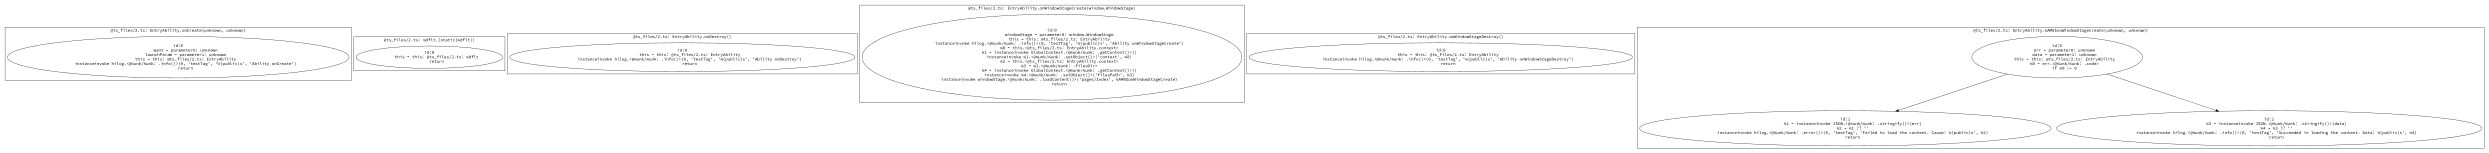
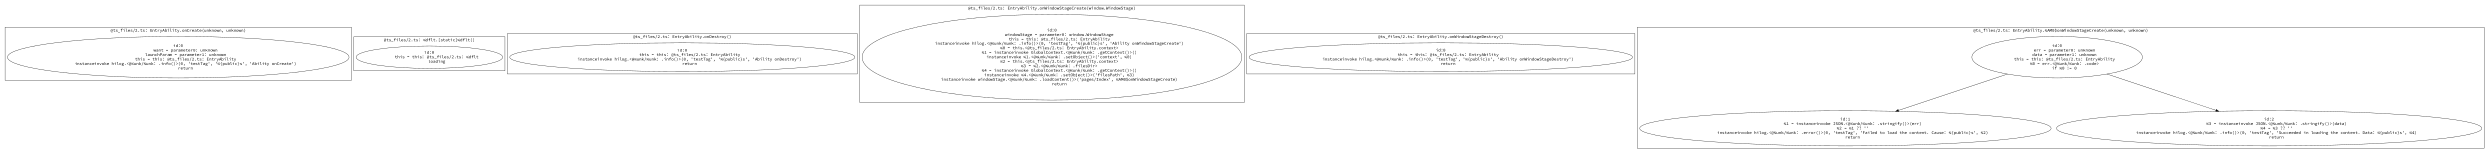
(429, 57) -> (429, 57)
